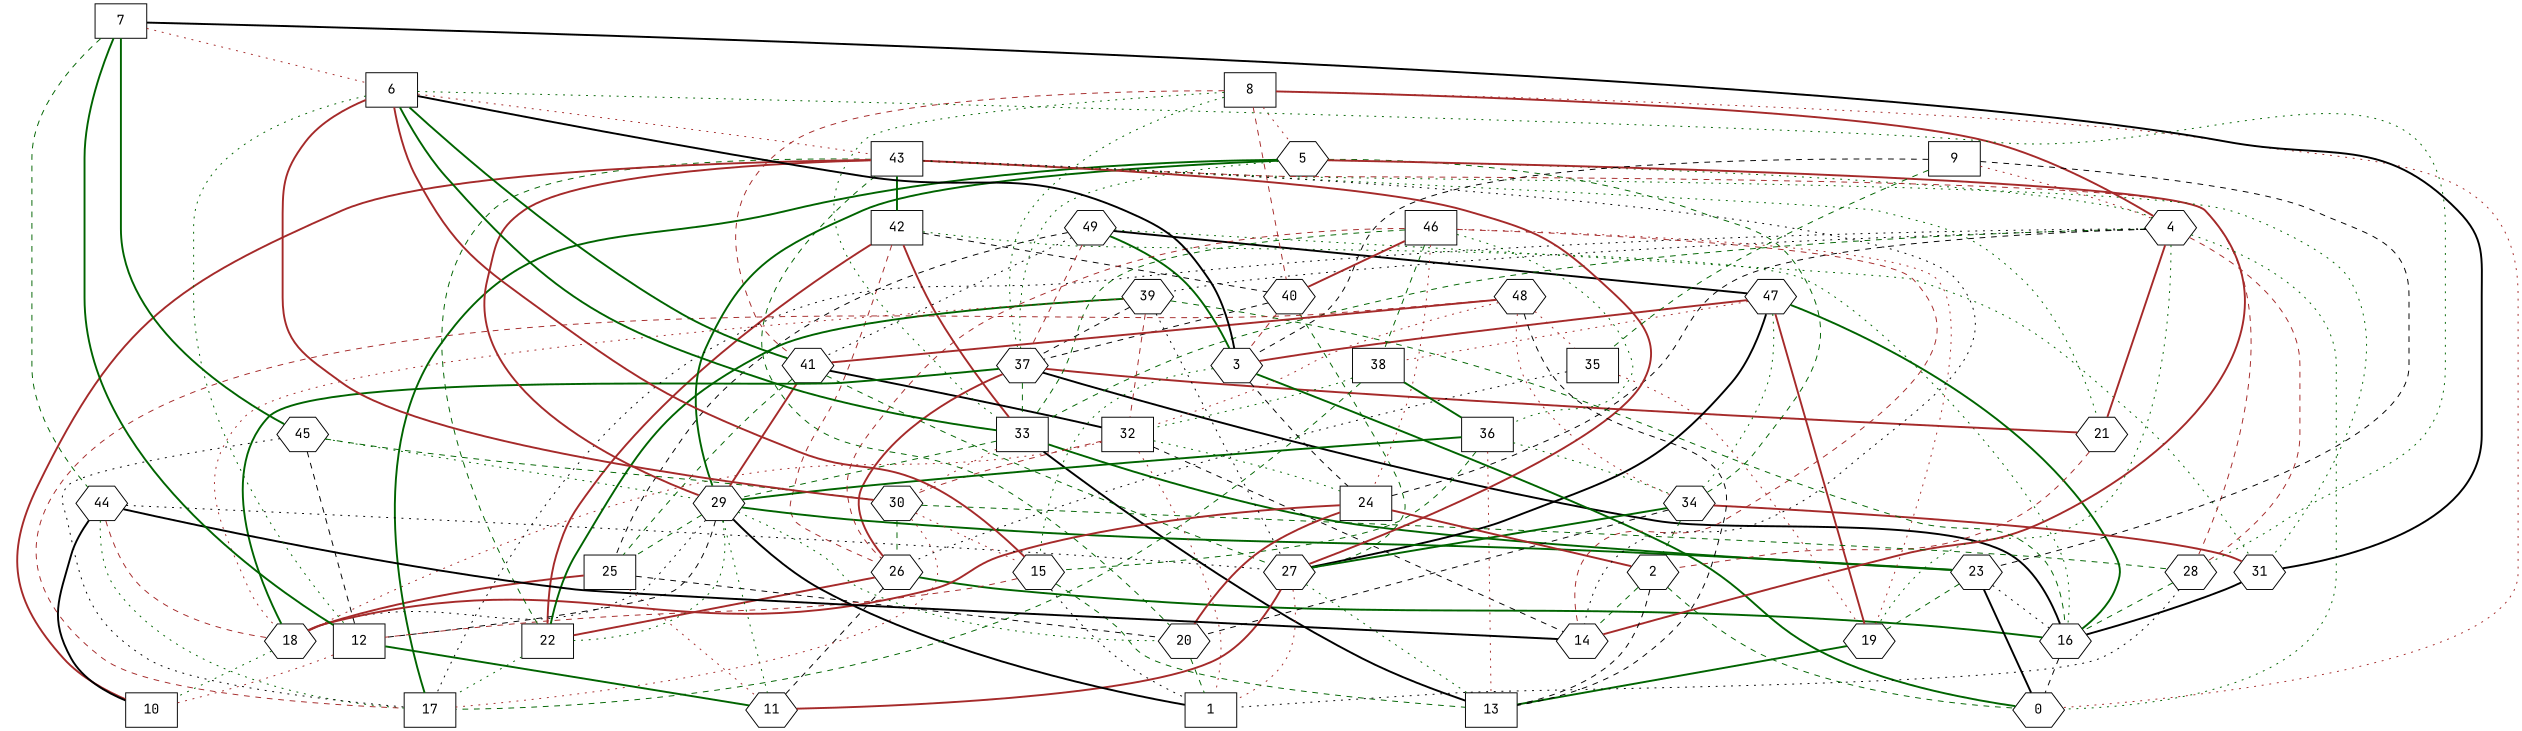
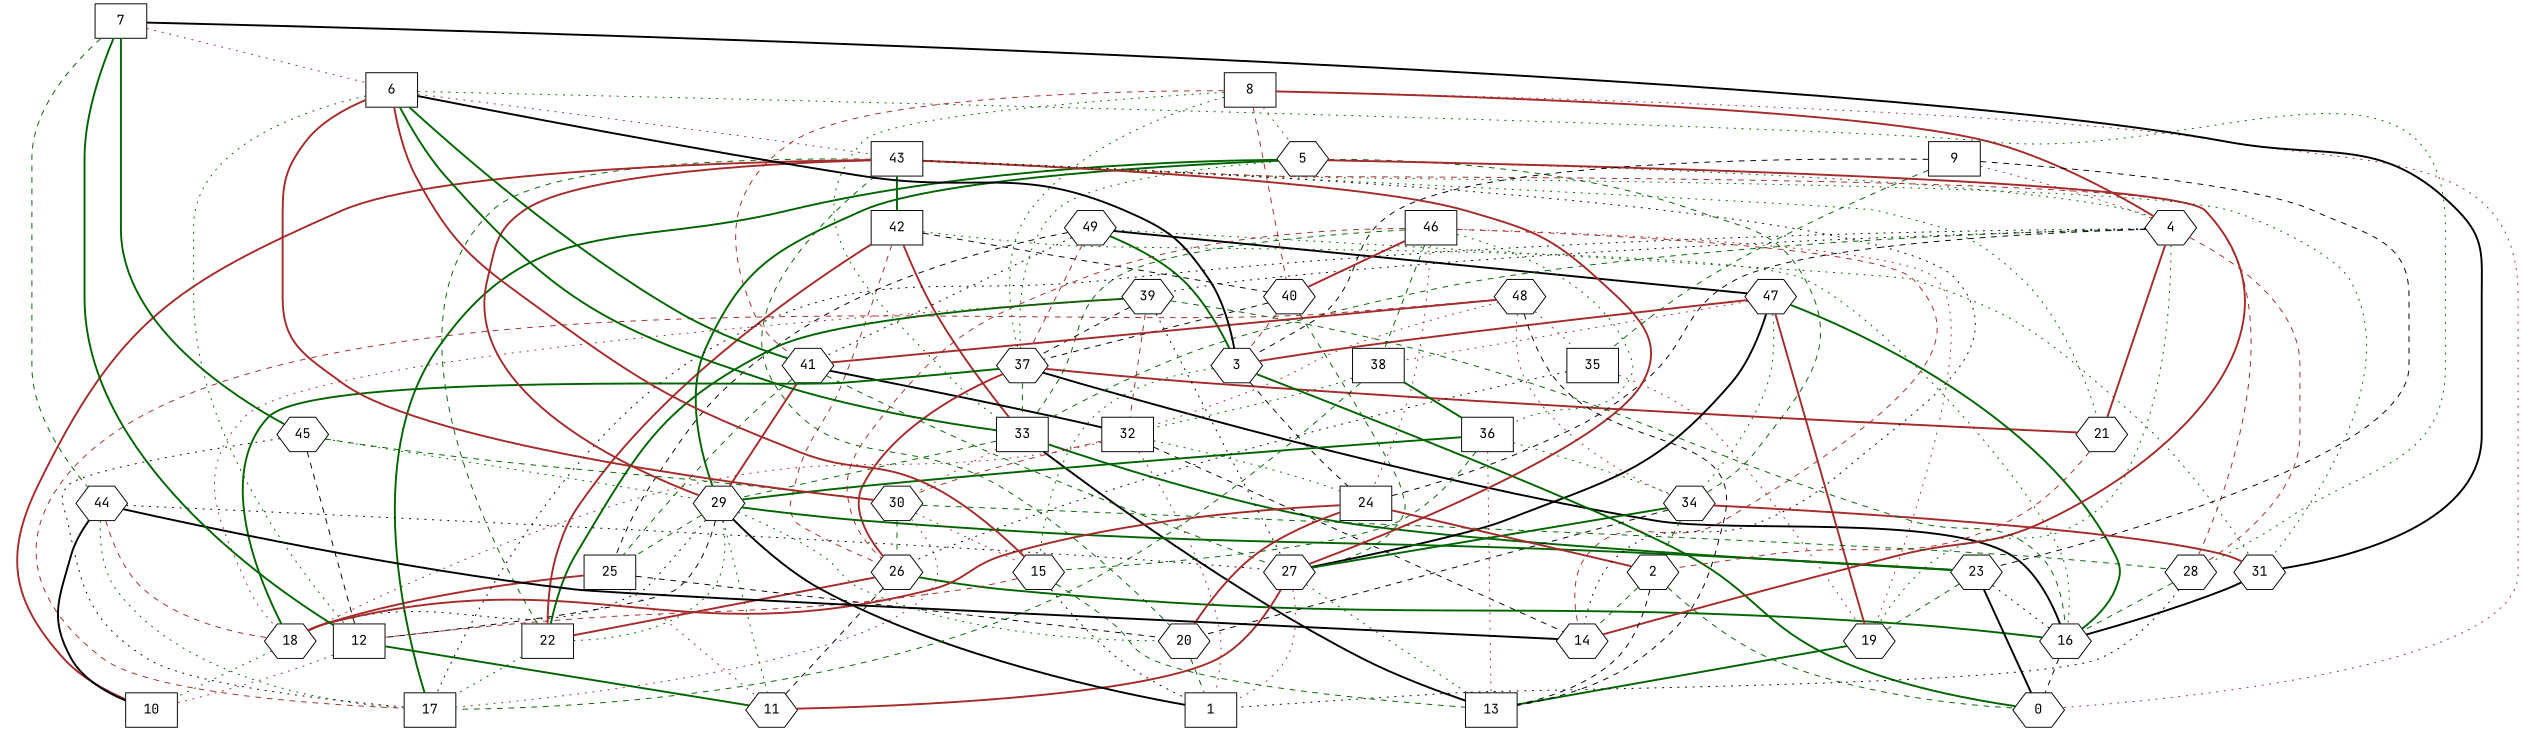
(2336, 532) -> none
